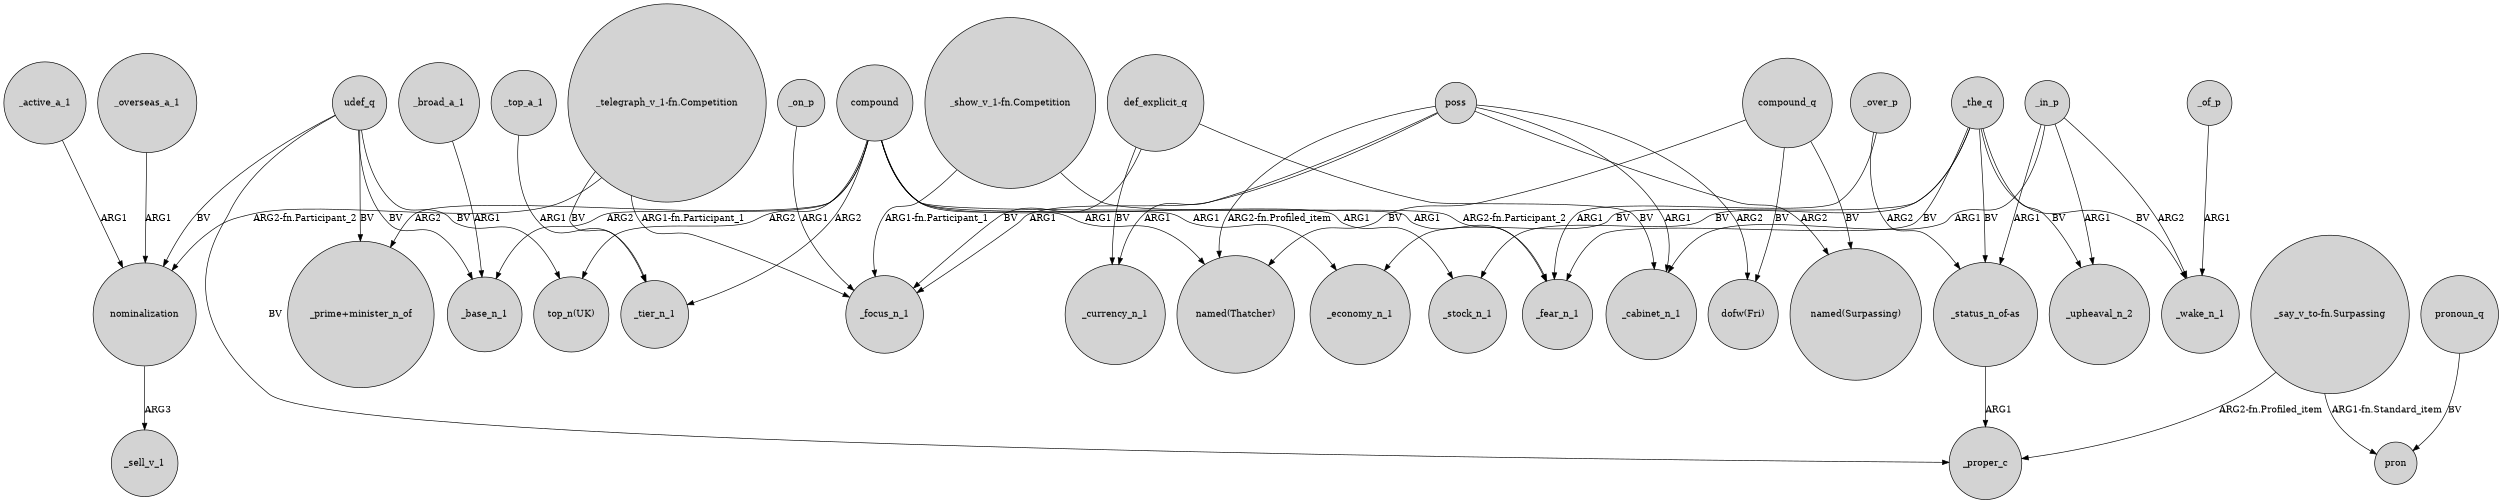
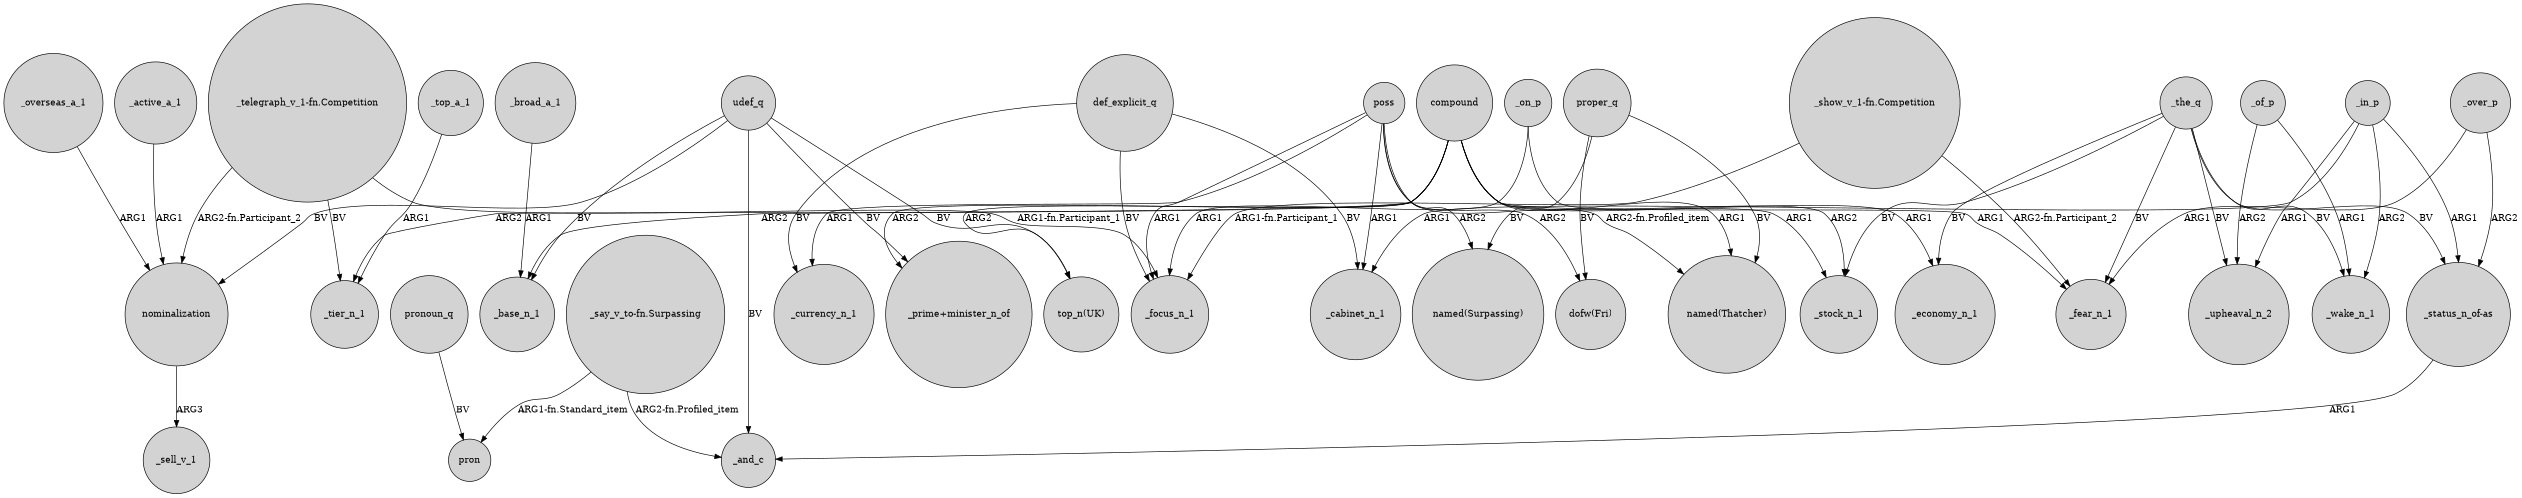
(1787, 103) -> (1597, 103)
none -> (2243, 190)
none -> (1680, 208)
(1985, 463) -> (748, 460)
